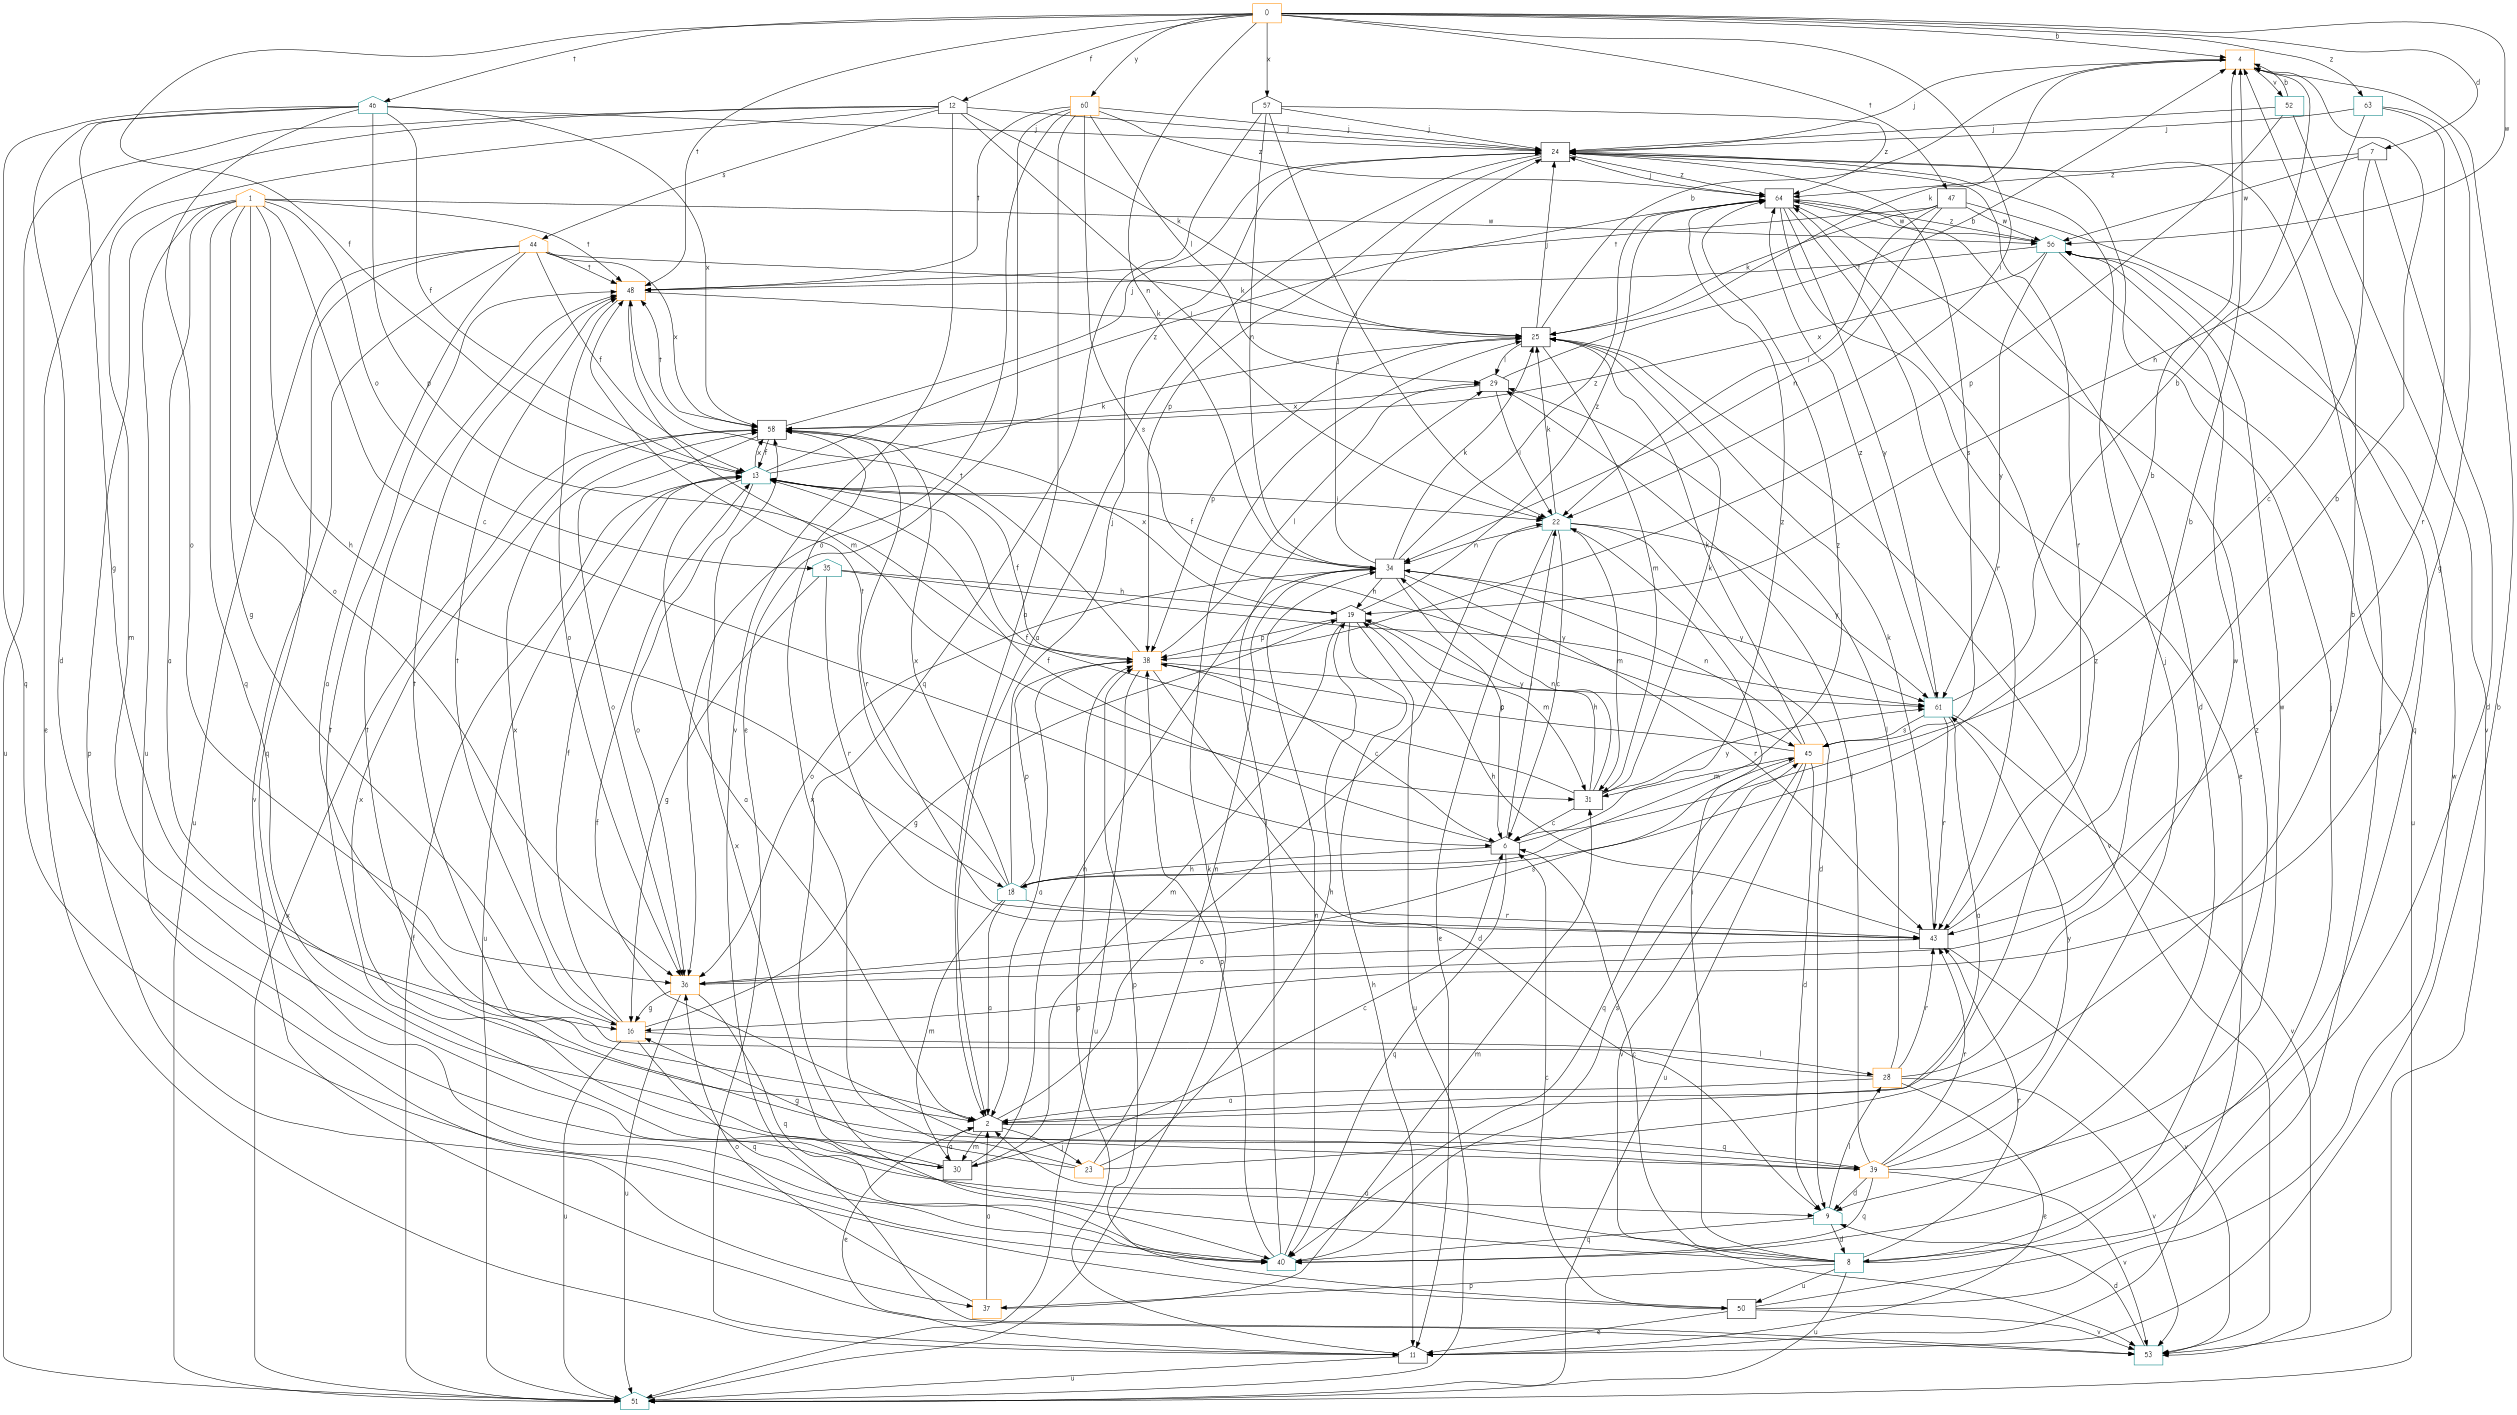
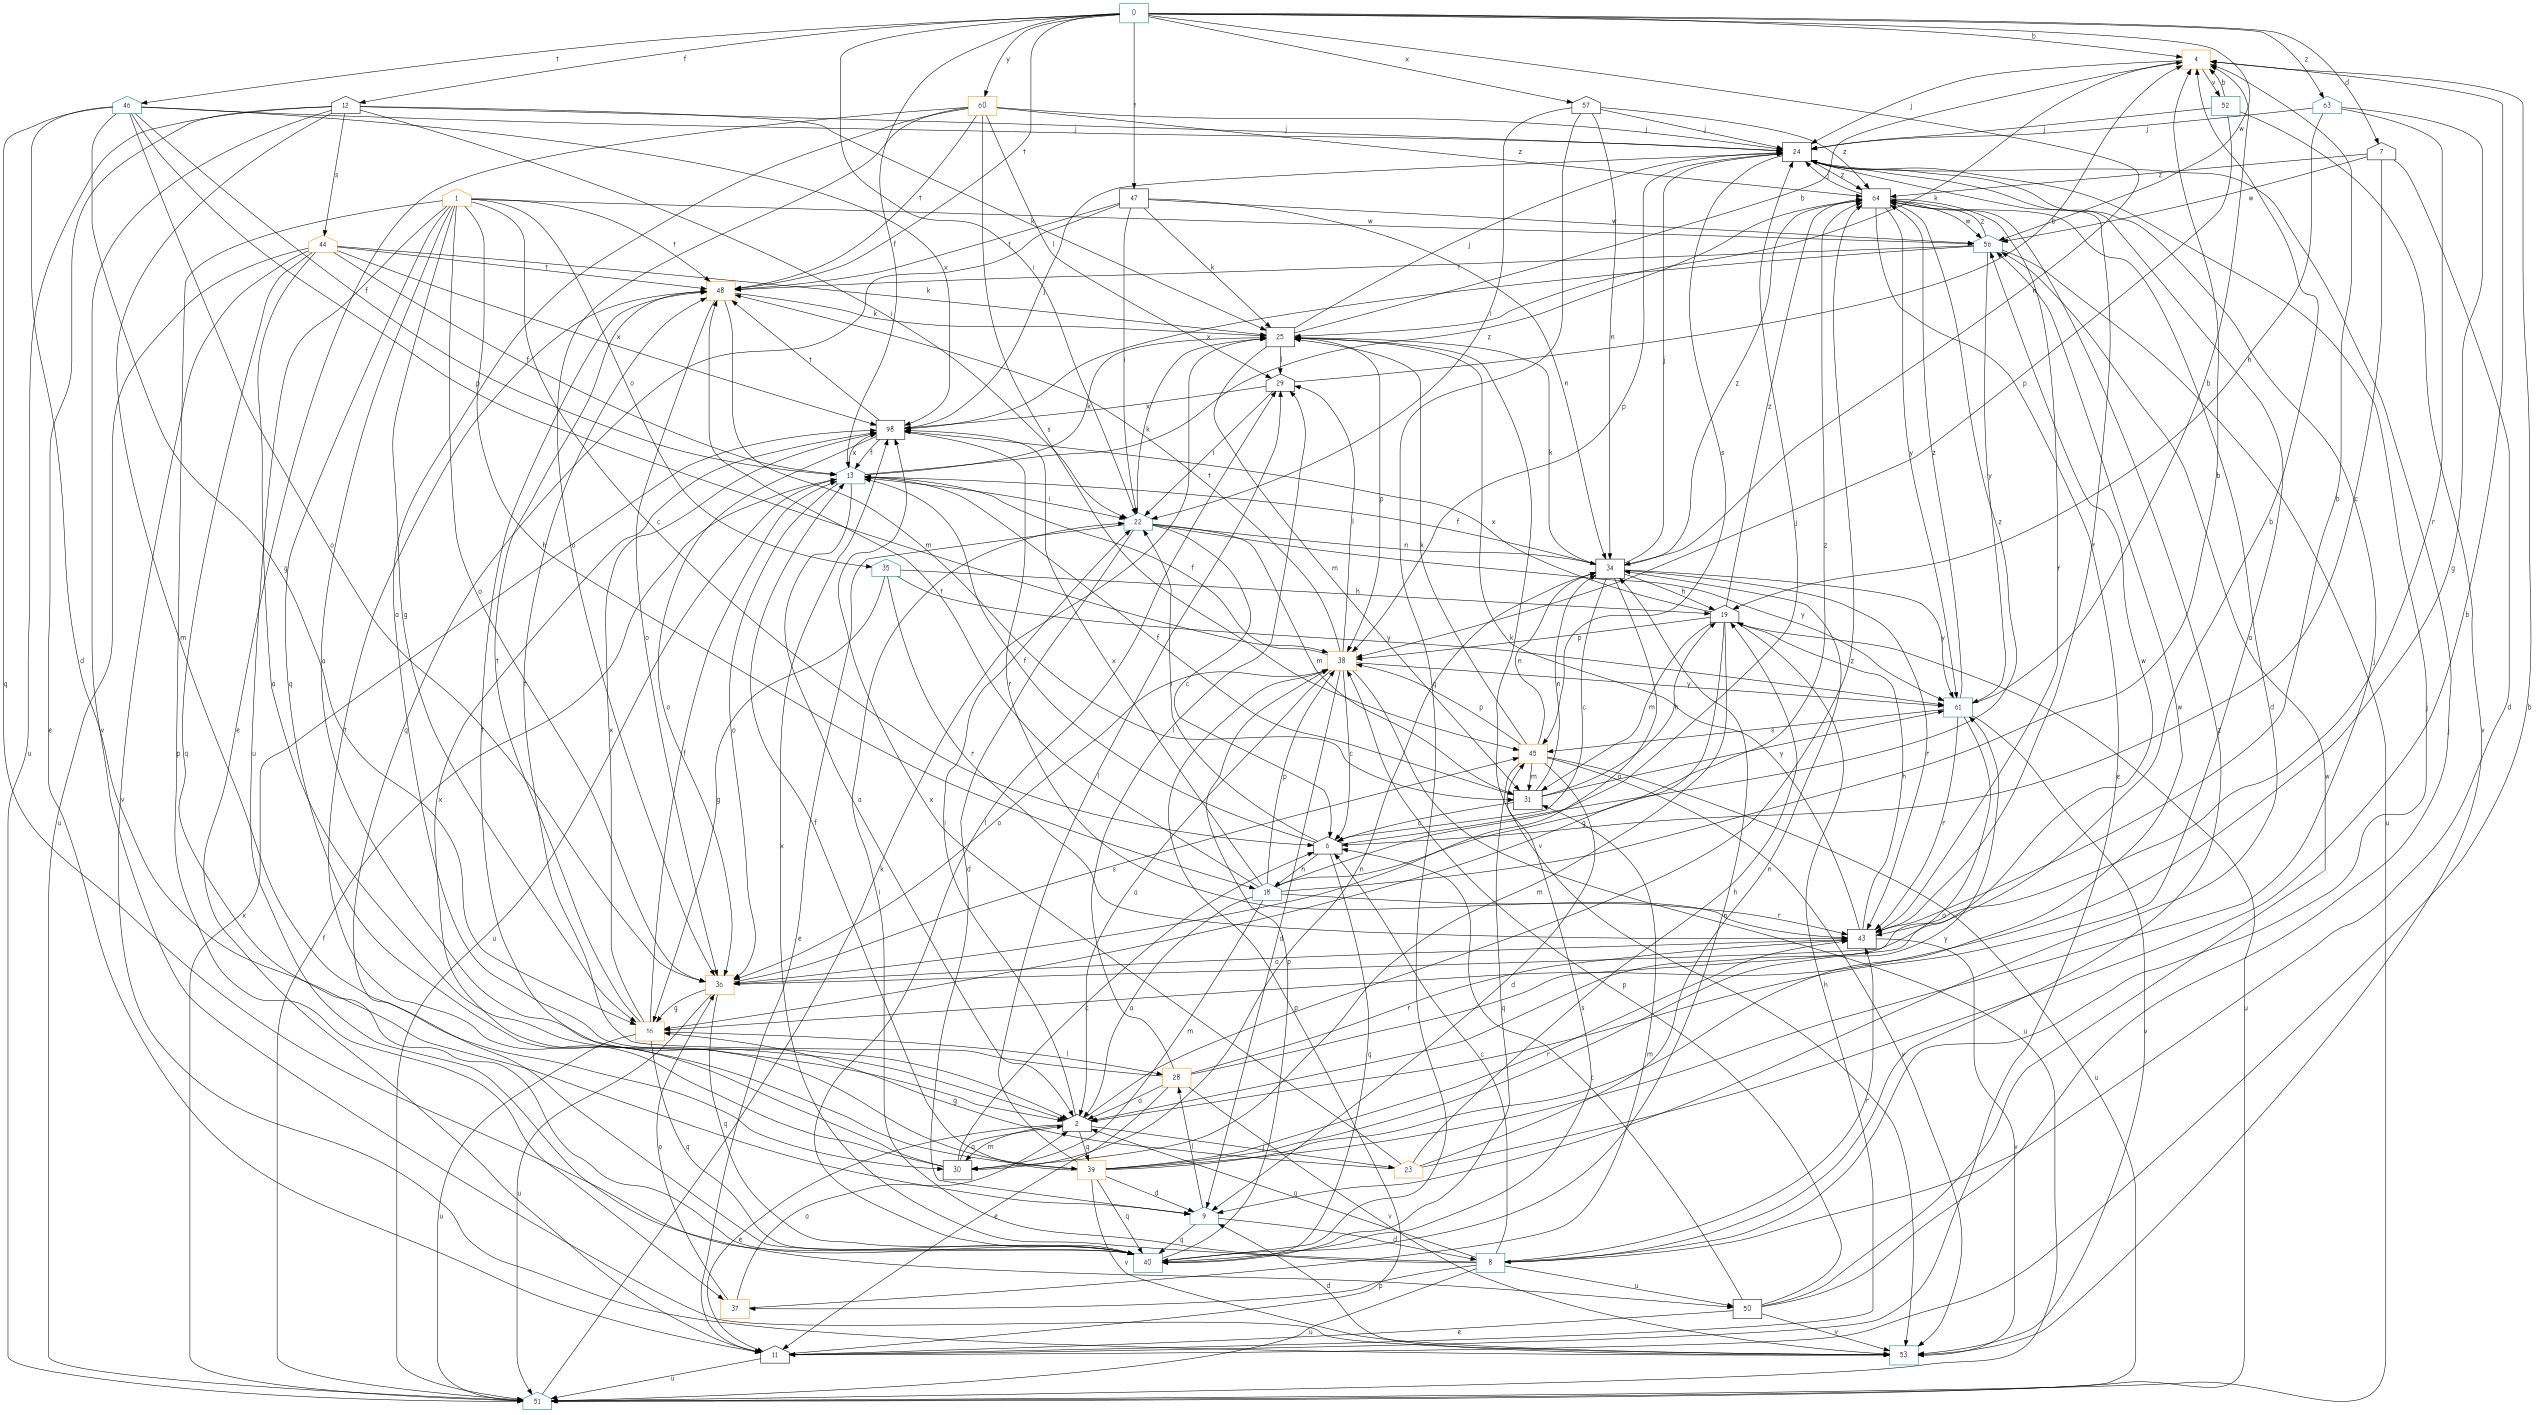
(1267, 13) -> (1134, 13)
(2368, 106) -> (2327, 106)
(772, 430) -> (890, 430)
(1714, 539) -> none
(958, 784) -> (1325, 903)
none -> (1039, 784)
(1874, 1170) -> (1092, 1170)
(1281, 1263) -> (1148, 1263)
